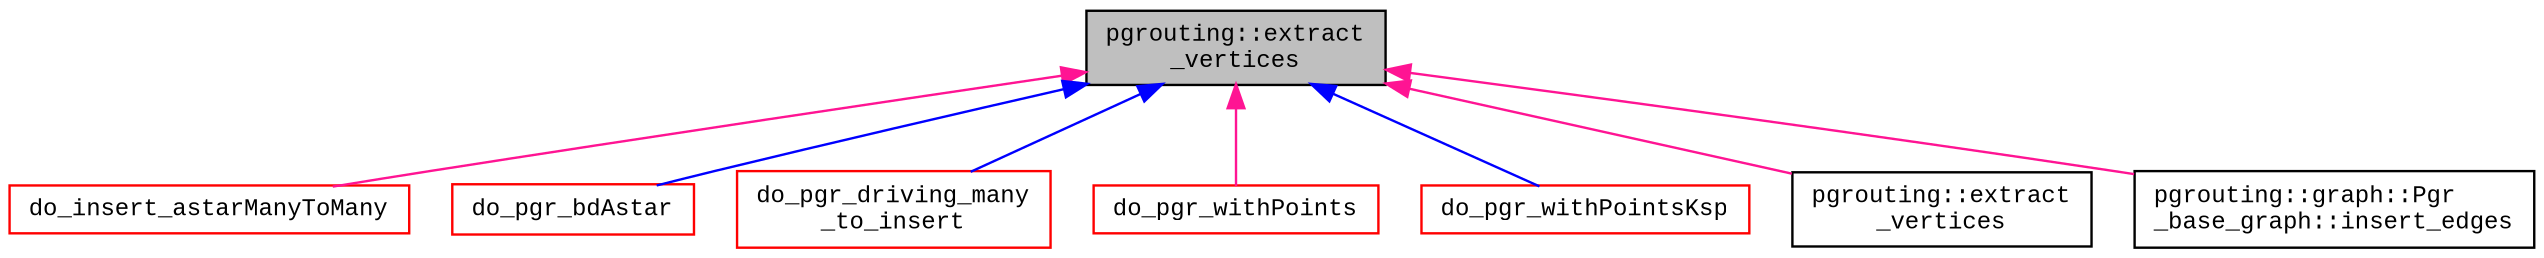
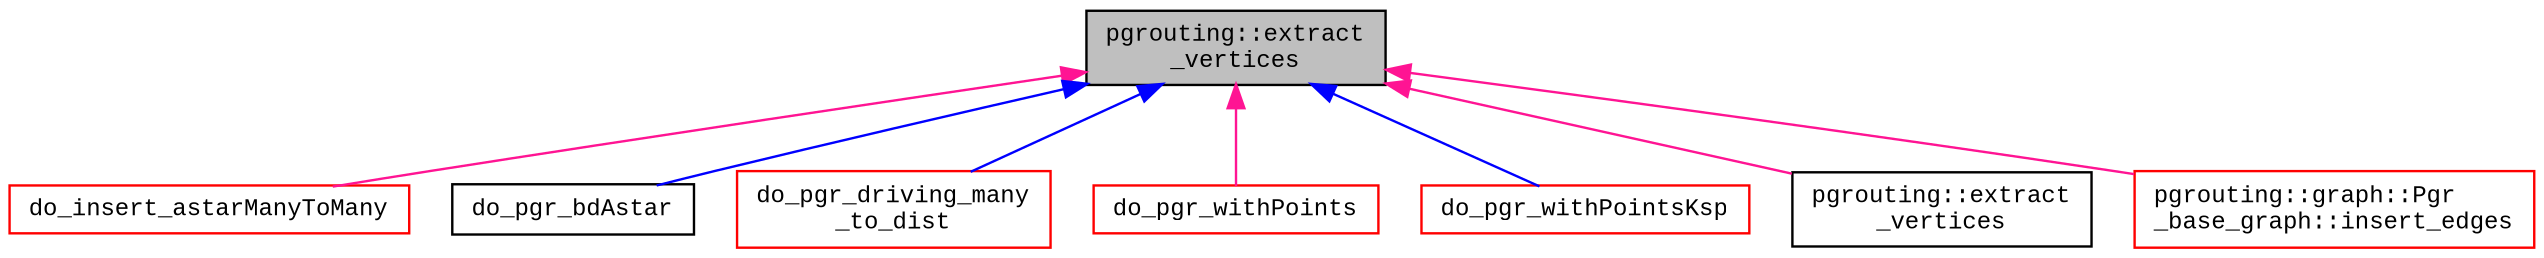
(573, 209) -> (573, 209)
(894, 209) -> (894, 209)
(2334, 209) -> (2334, 209)
